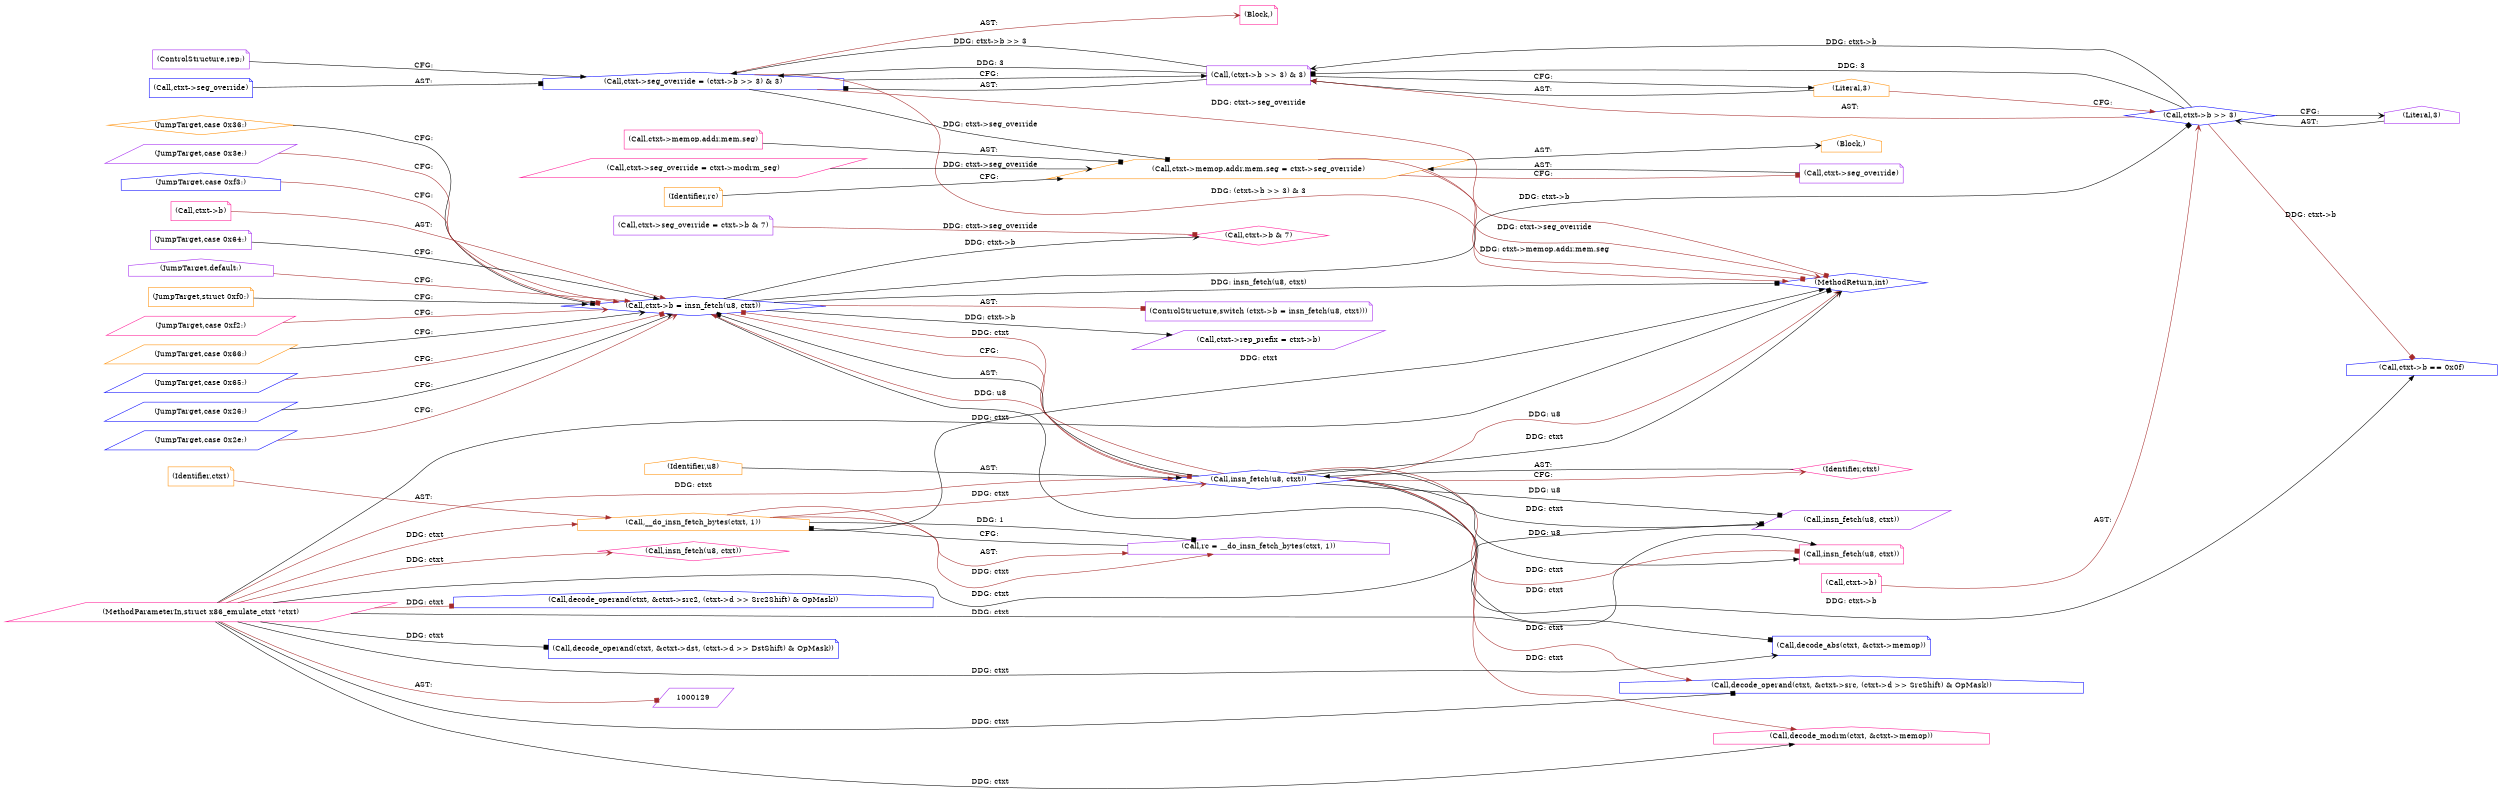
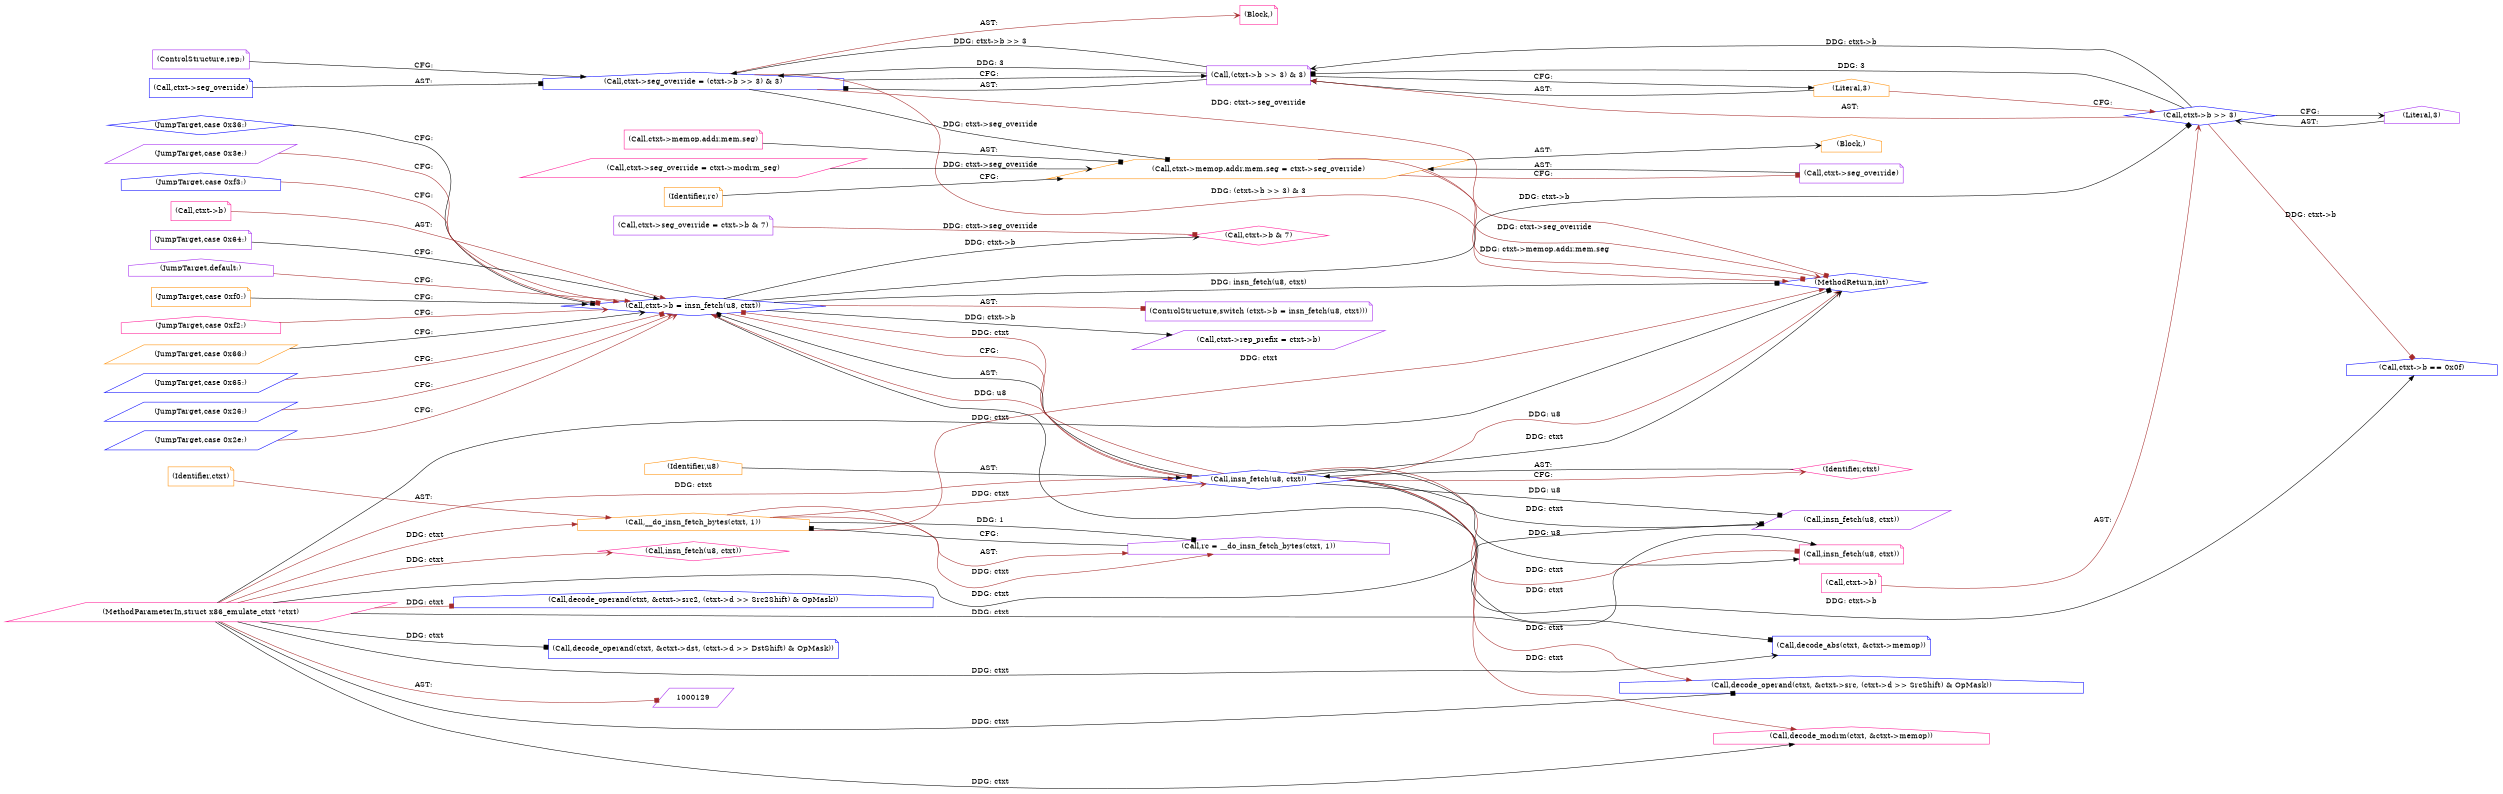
(201, 125) -> (201, 125)
(201, 297) -> (201, 297)
(201, 326) -> (201, 326)
(478, 378) -> (478, 378)
(1279, 384) -> (1279, 384)
